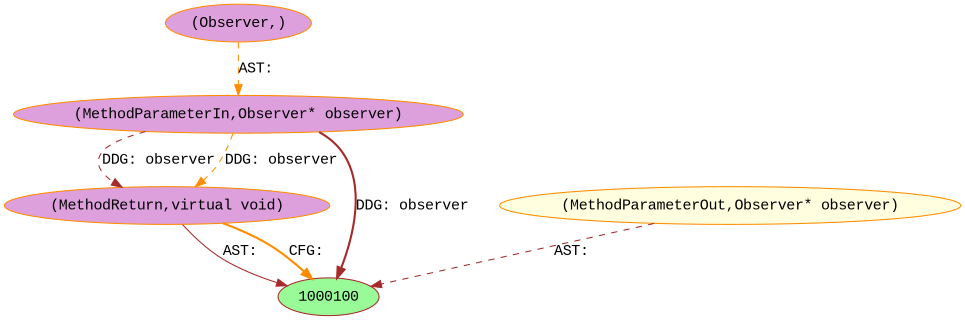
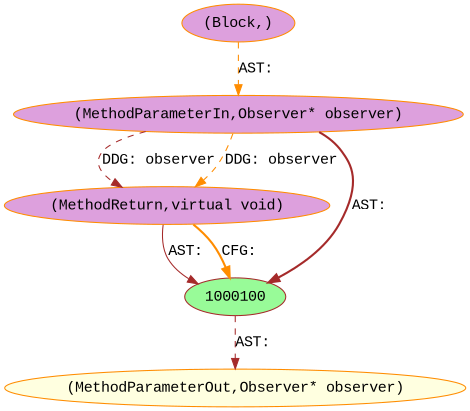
(238, 23) -> (238, 23)
(412, 206) -> (374, 206)
(518, 254) -> (235, 337)
